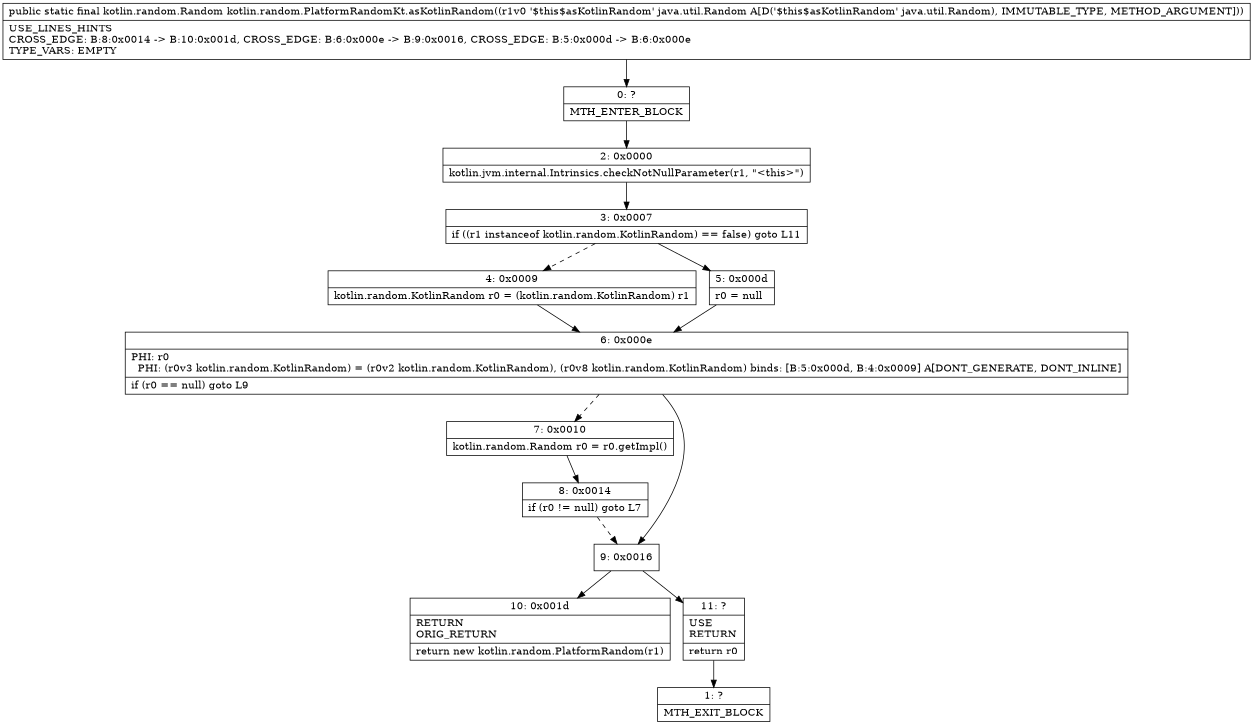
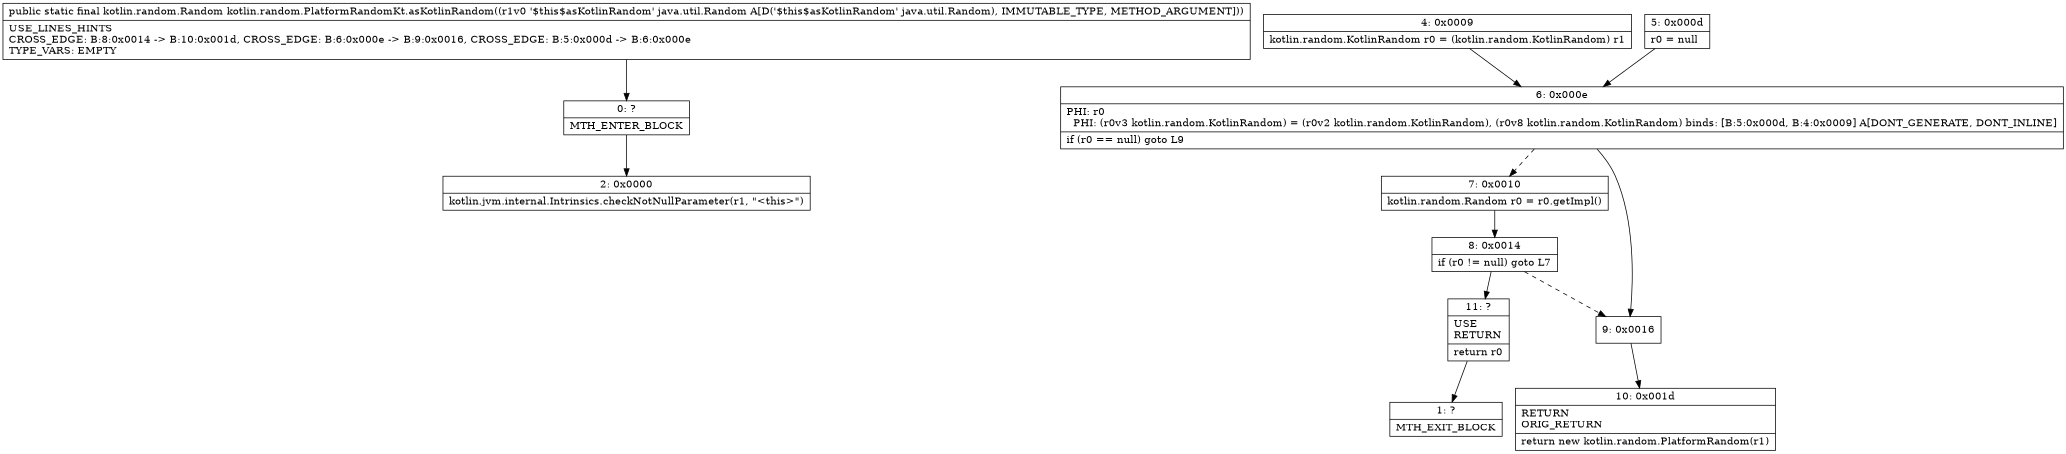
(627, 226) -> none
(660, 584) -> (1489, 282)
